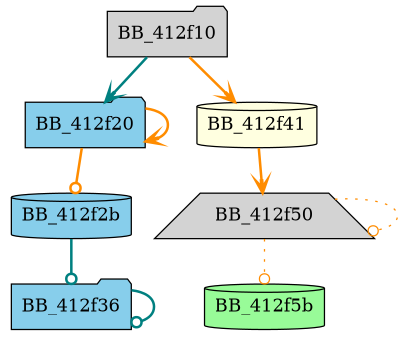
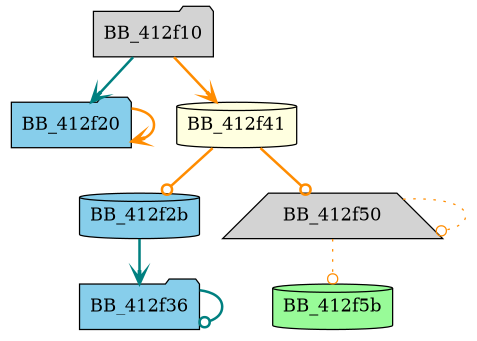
(260, 164) -> (281, 167)
(79, 165) -> (192, 167)
(71, 256) -> (140, 255)
